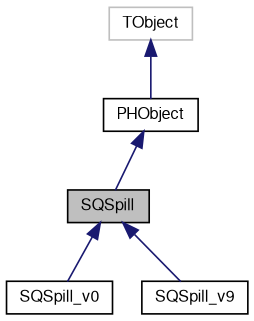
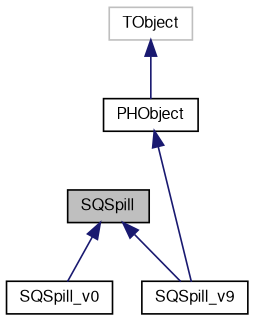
(126, 168) -> (175, 214)
